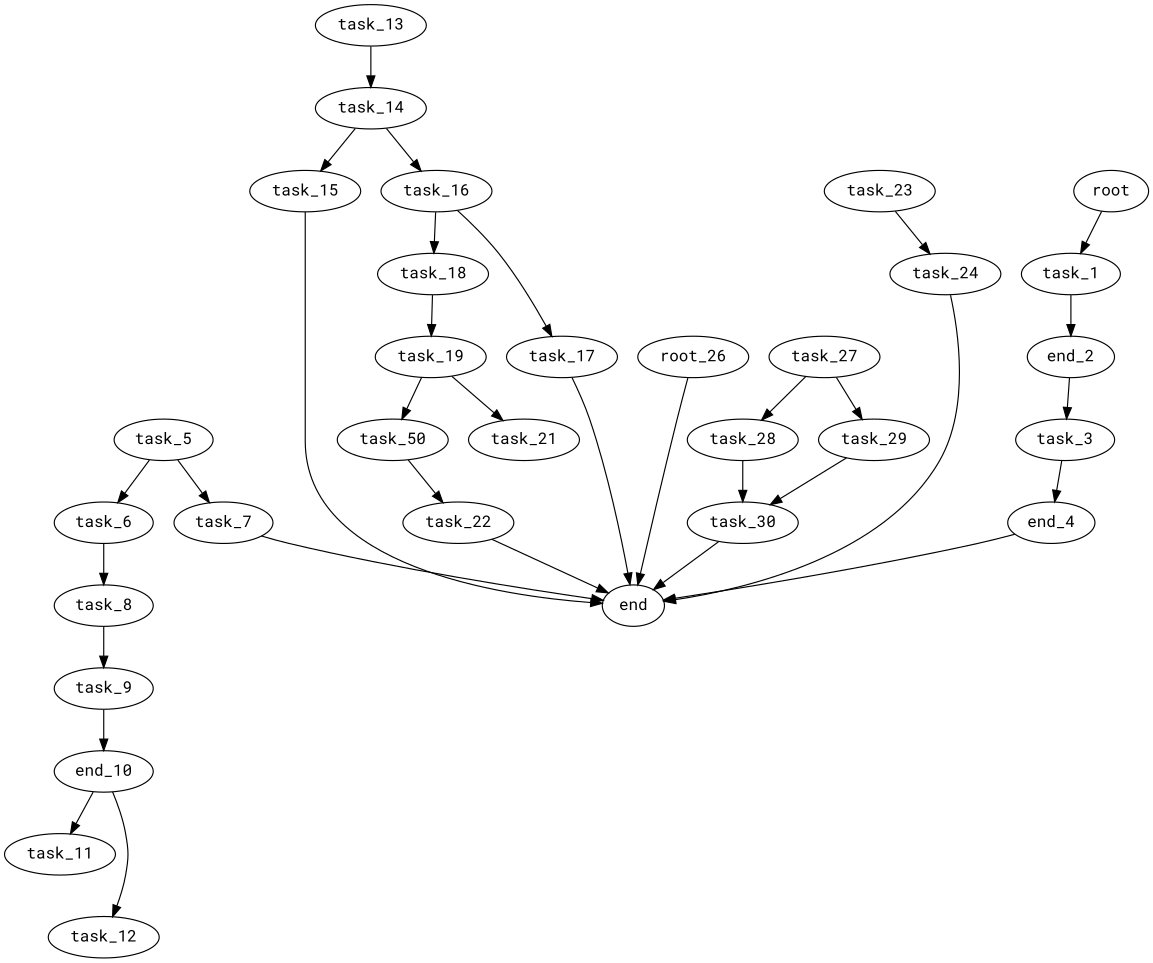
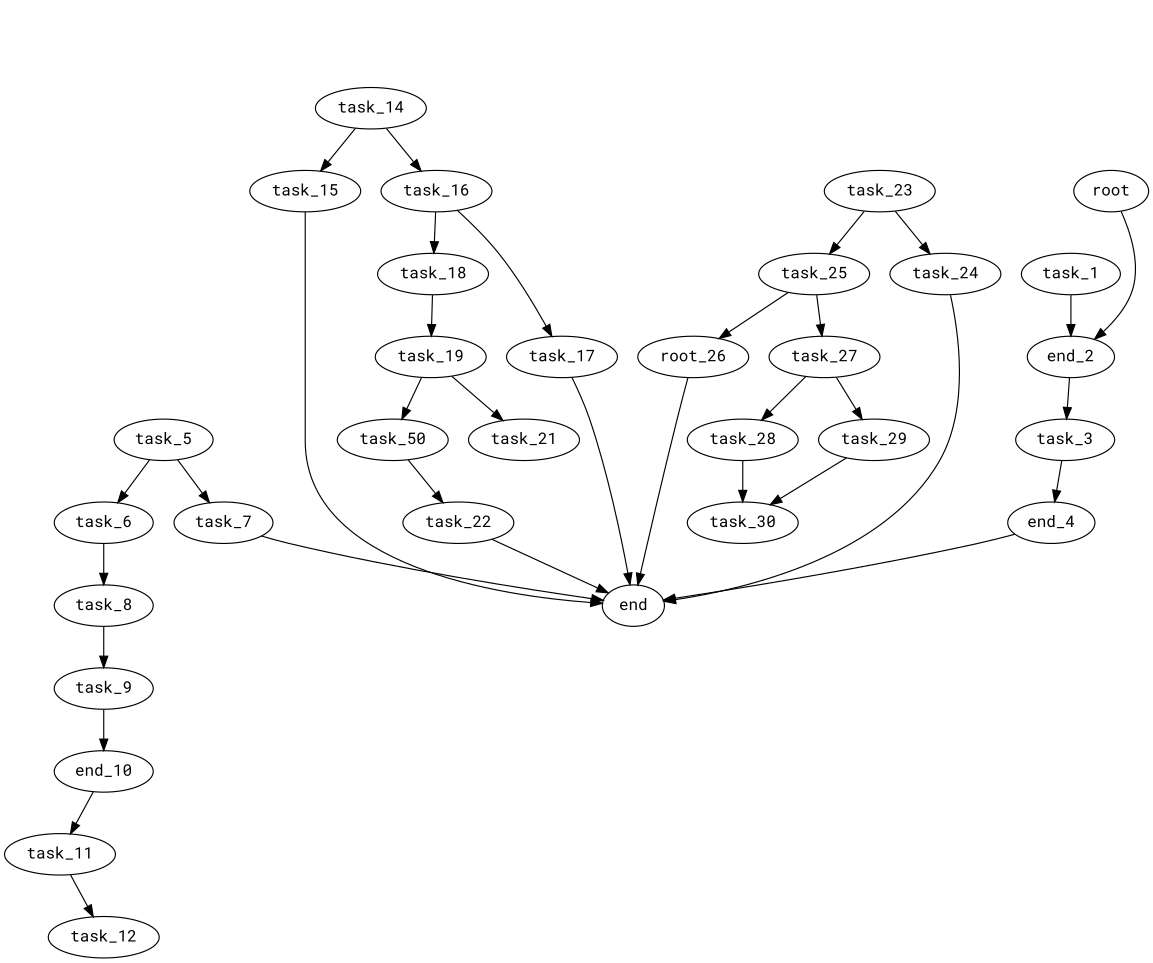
(371, 25) -> none
(1094, 227) -> (1135, 275)
none -> (814, 274)
(691, 562) -> none
(128, 849) -> (79, 891)
